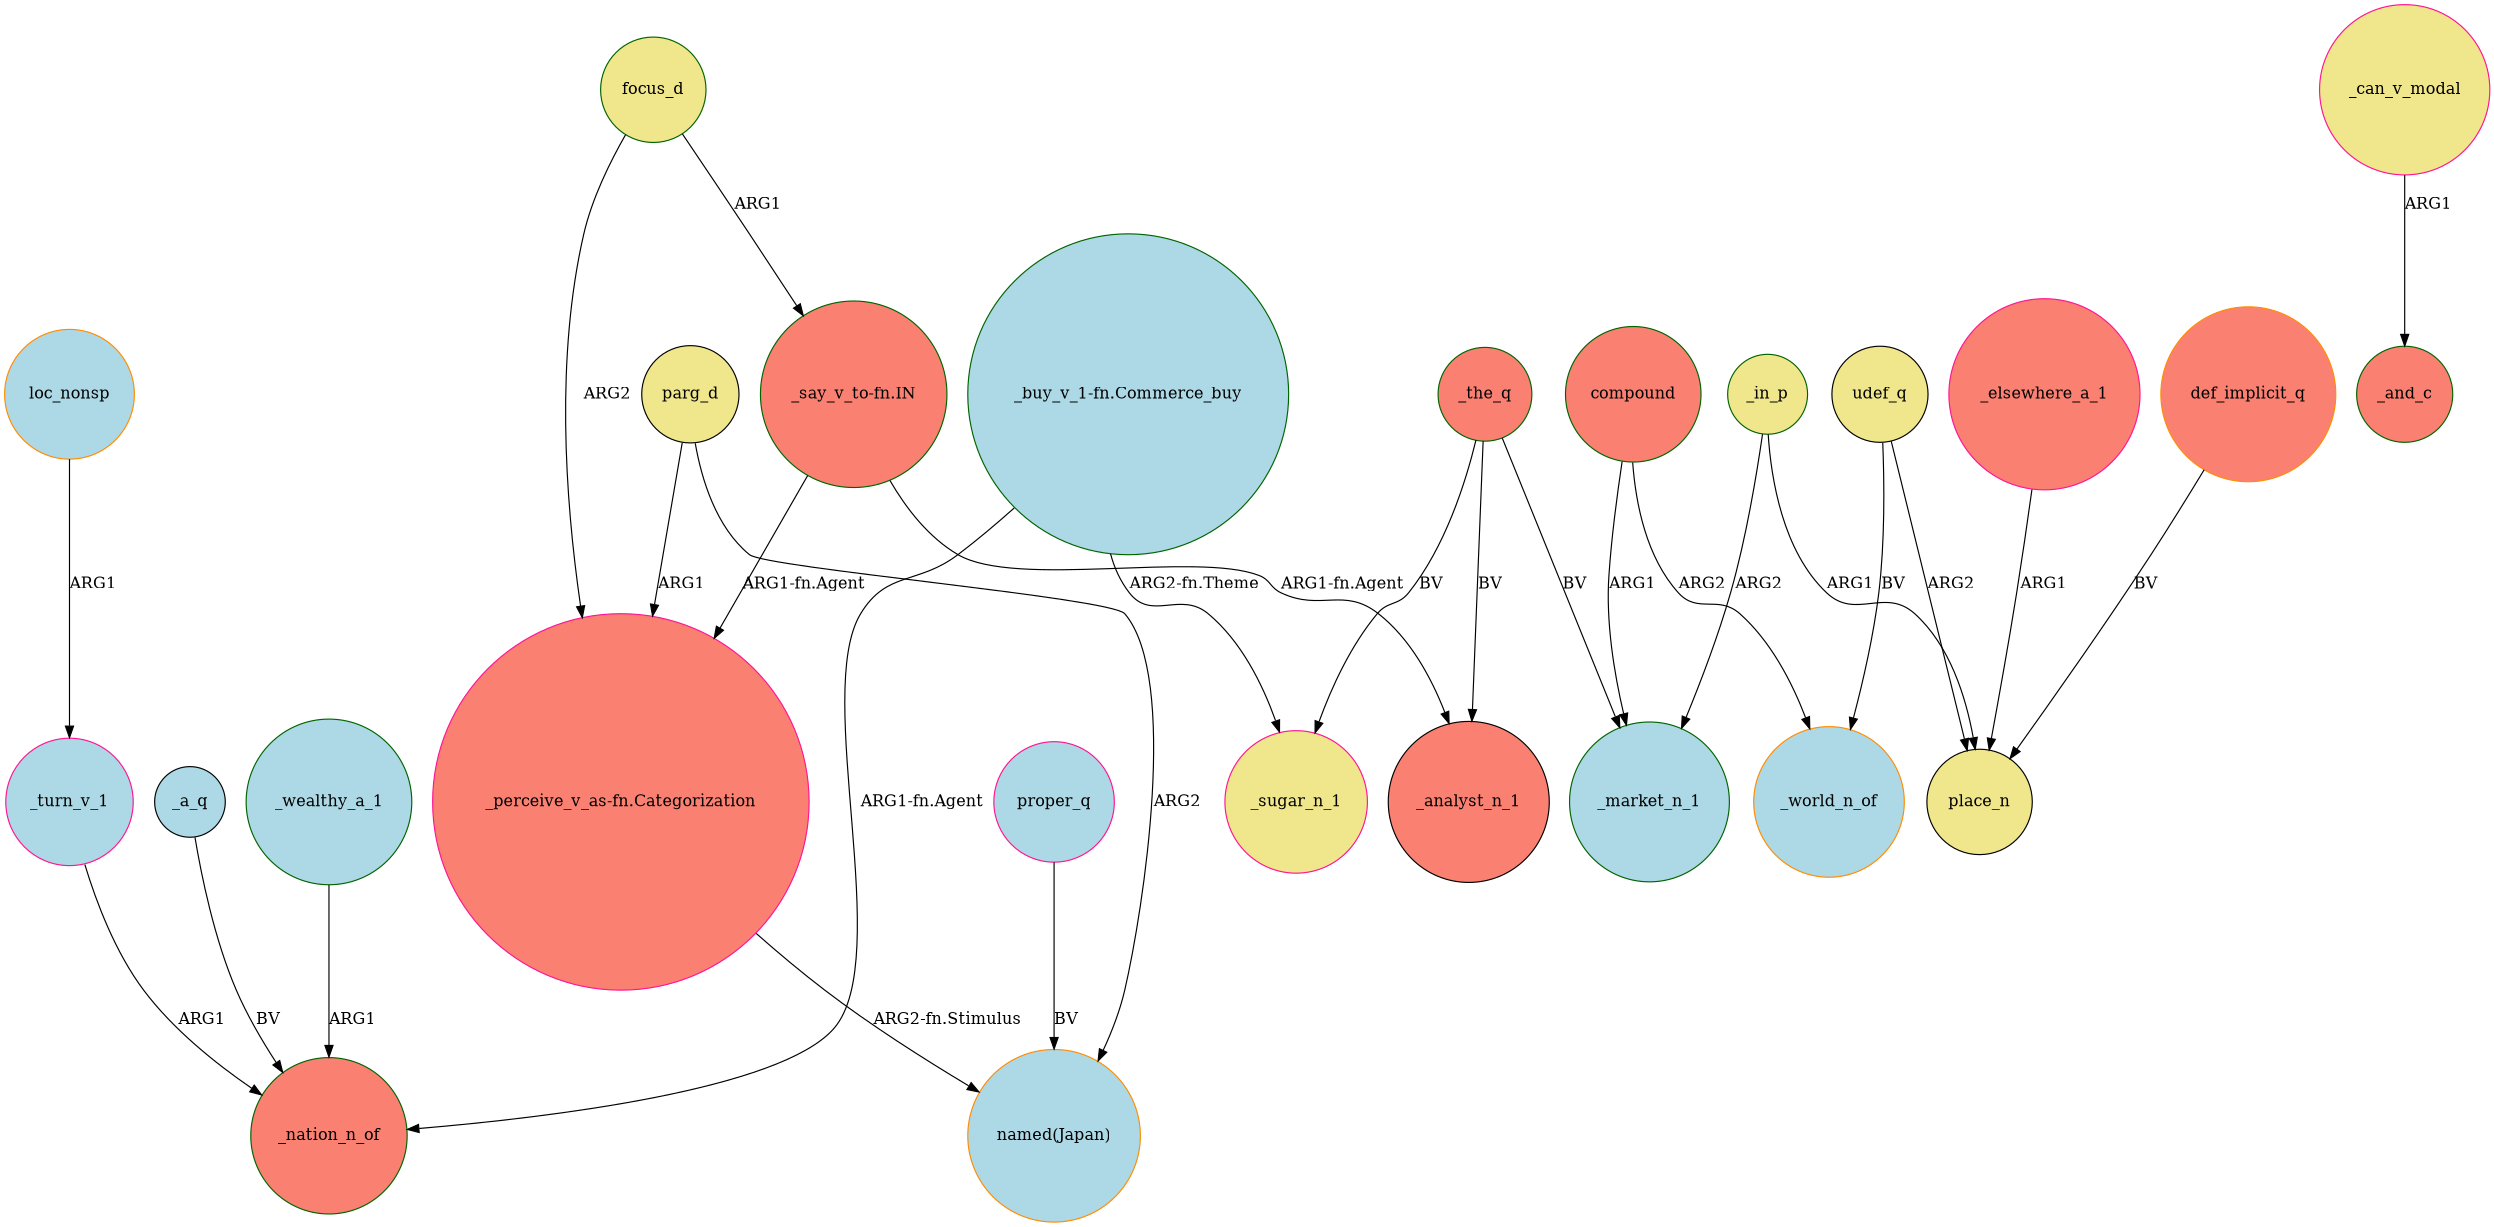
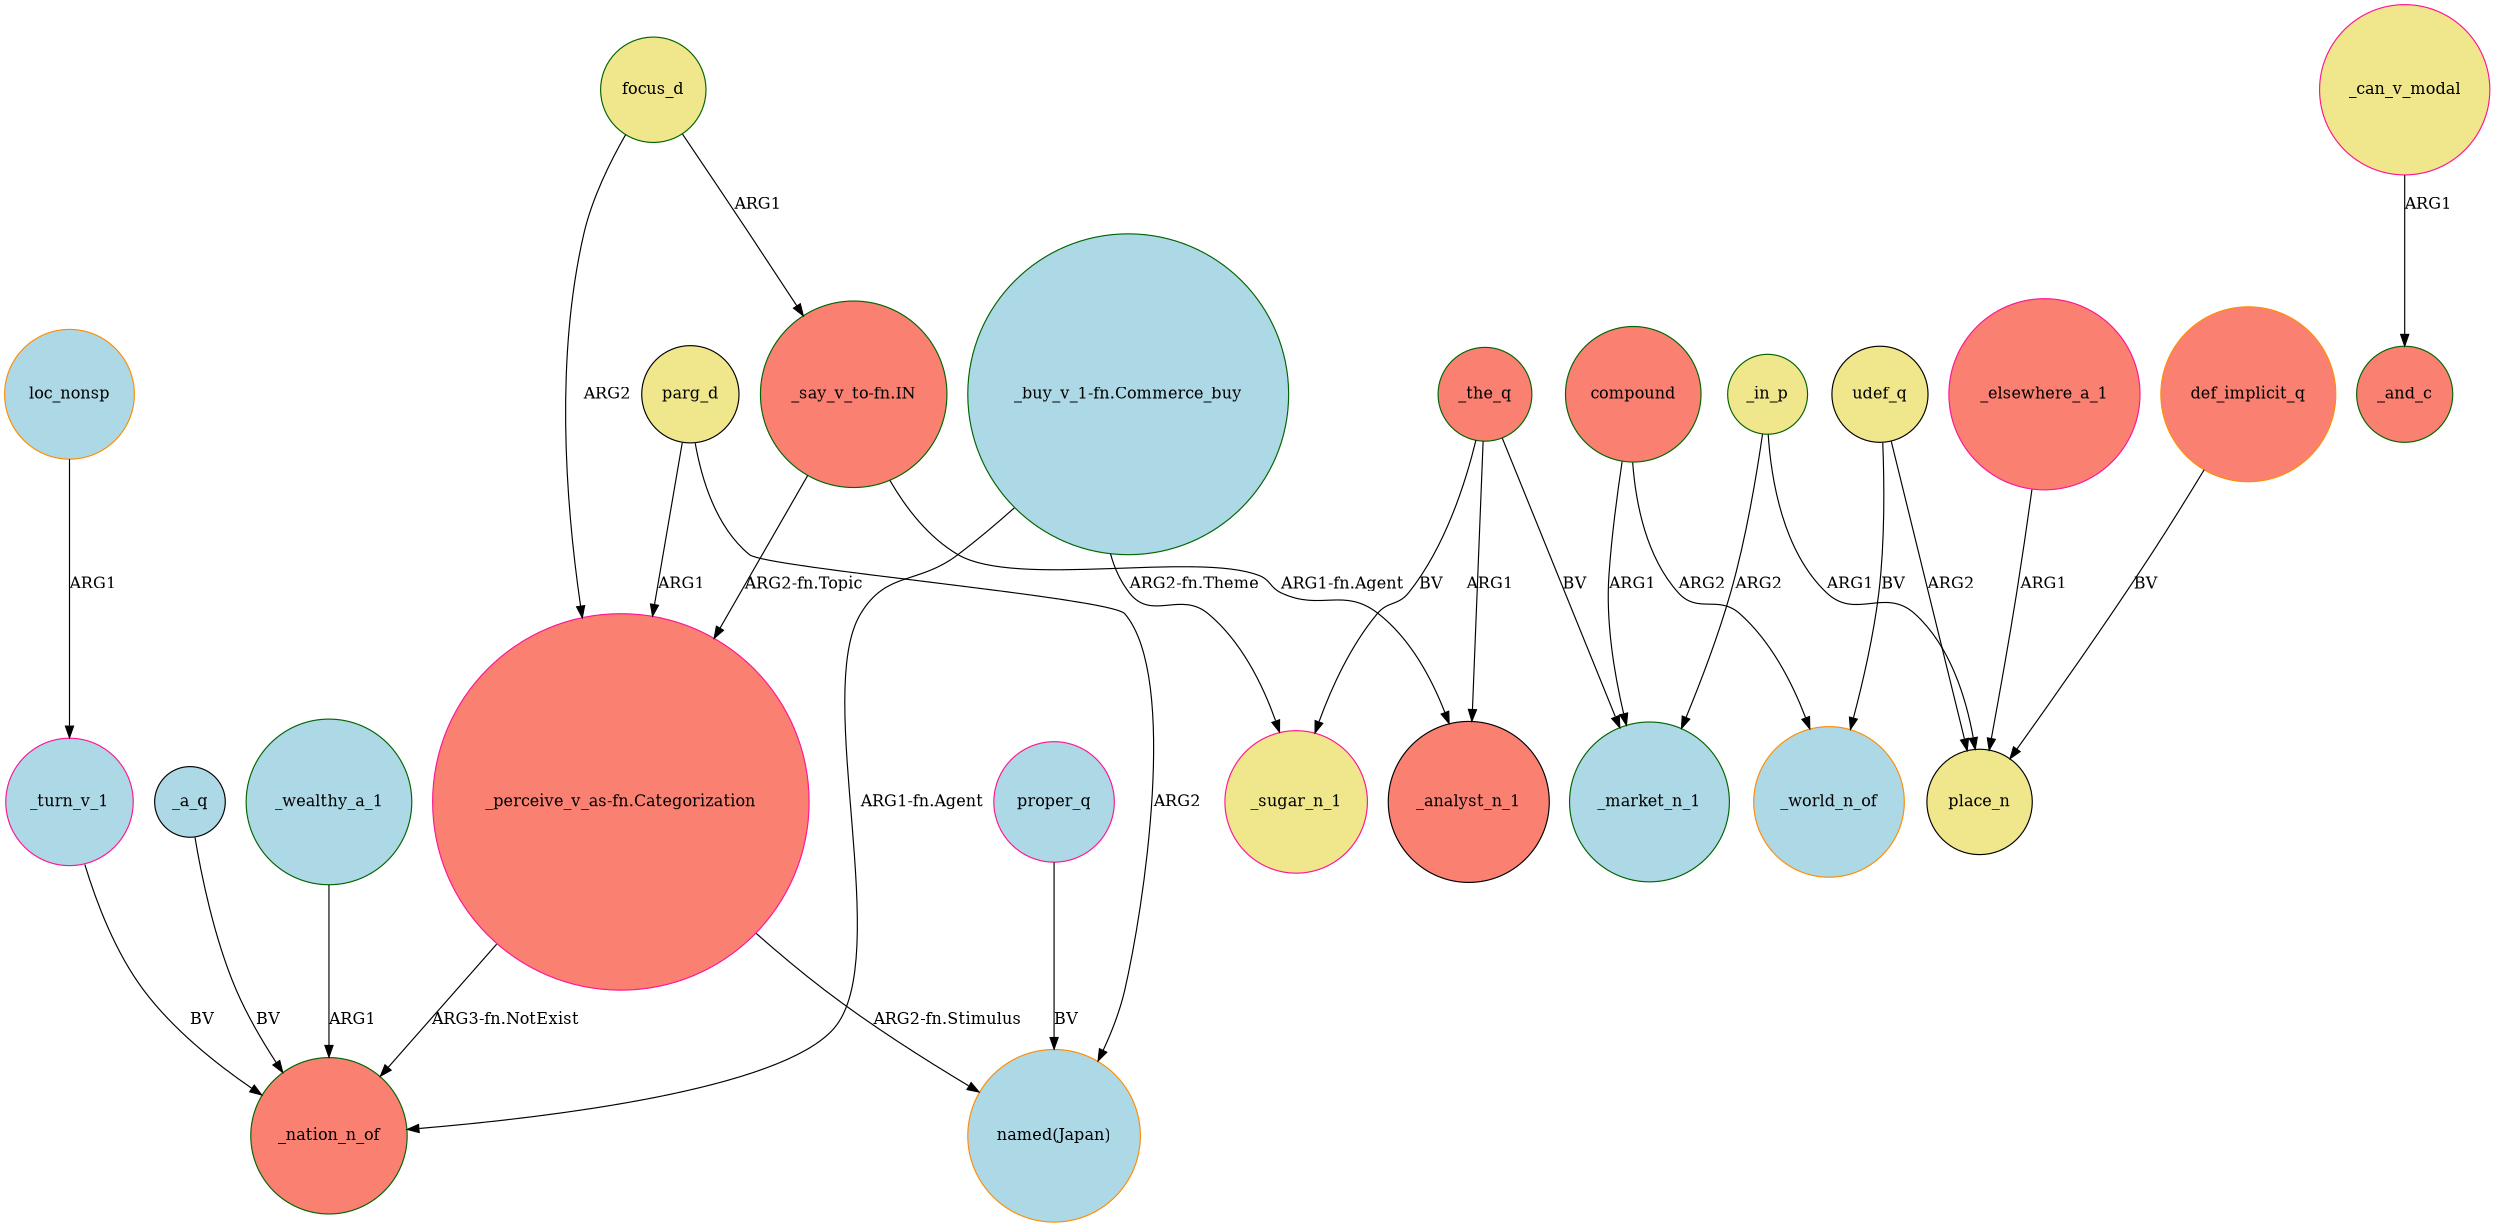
(804, 584) -> (804, 584)
(1490, 584) -> (1490, 584)
none -> (442, 1006)
(202, 1020) -> (202, 1020)
